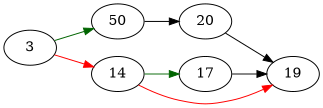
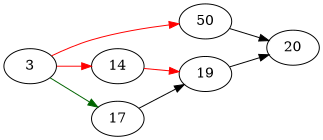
(69, 36) -> (109, 35)
(245, 45) -> (245, 62)
(157, 74) -> (70, 90)
